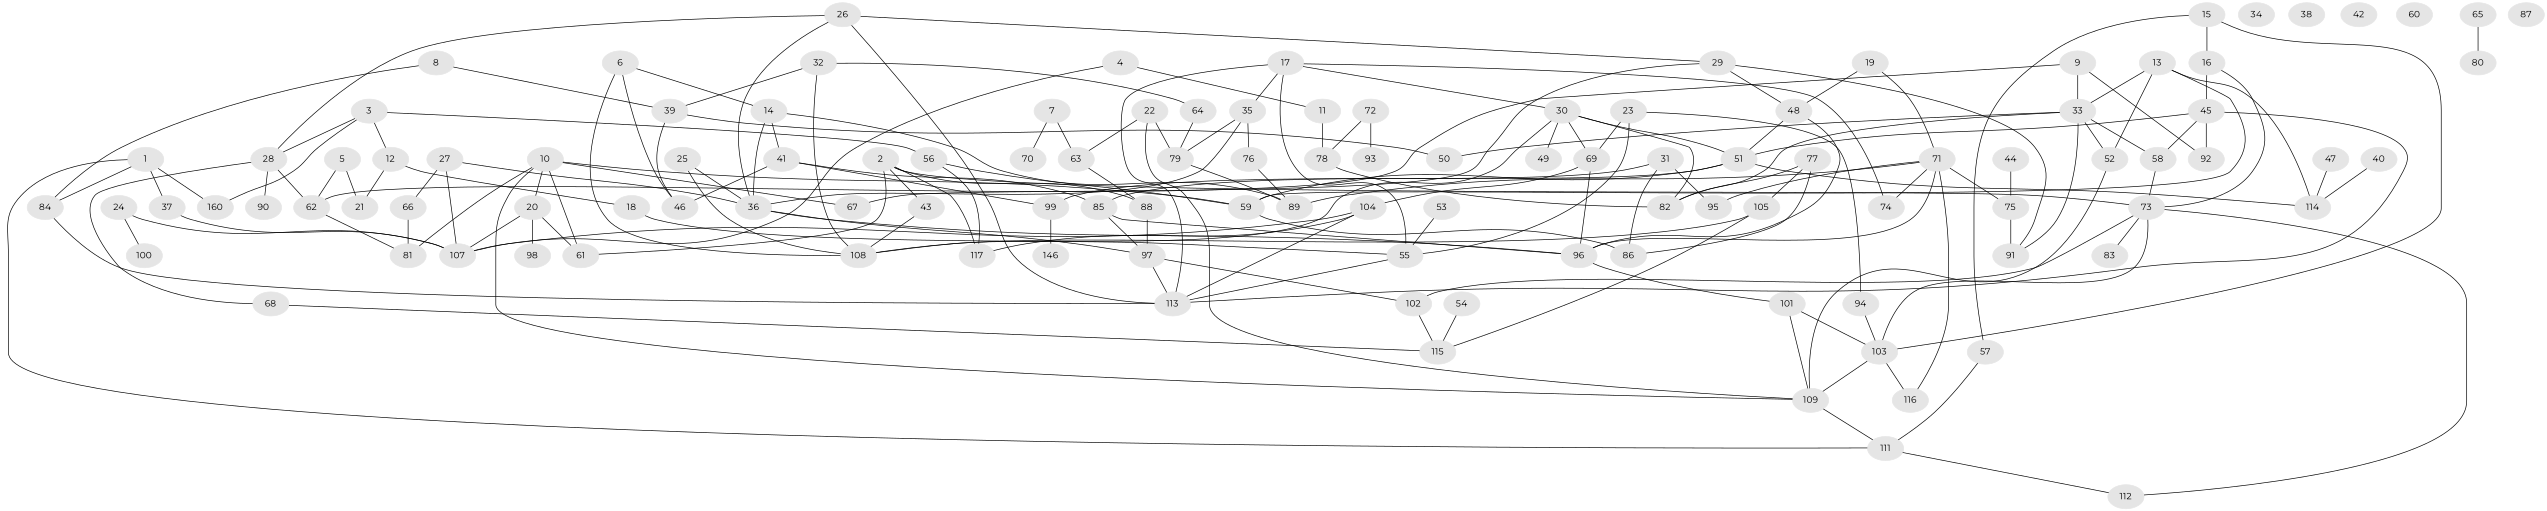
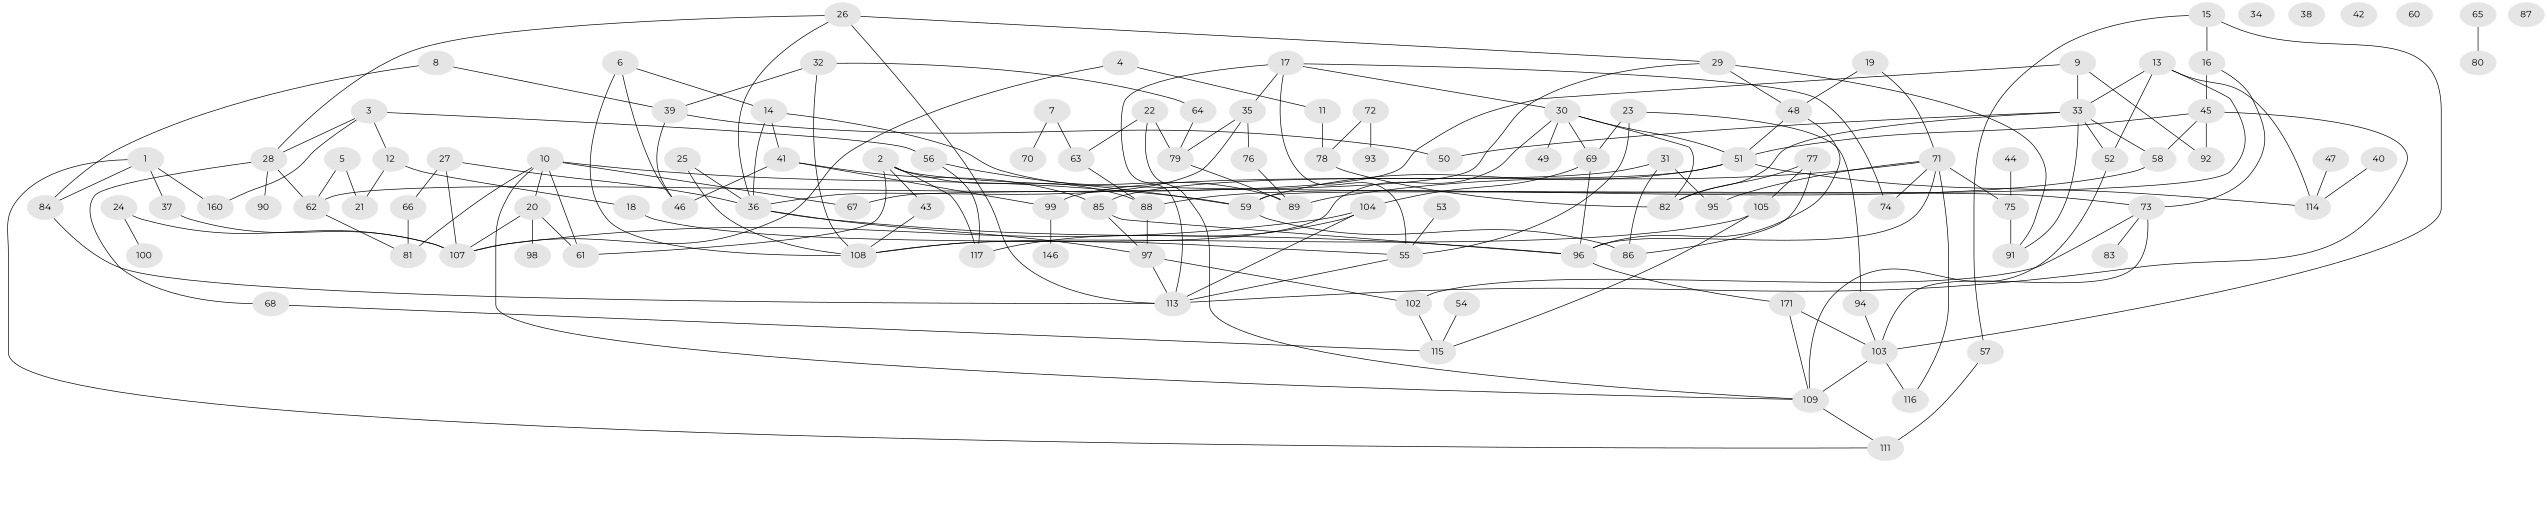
(2153, 180) -> (1655, 194)
(1787, 304) -> (1787, 304)
(2126, 497) -> none
